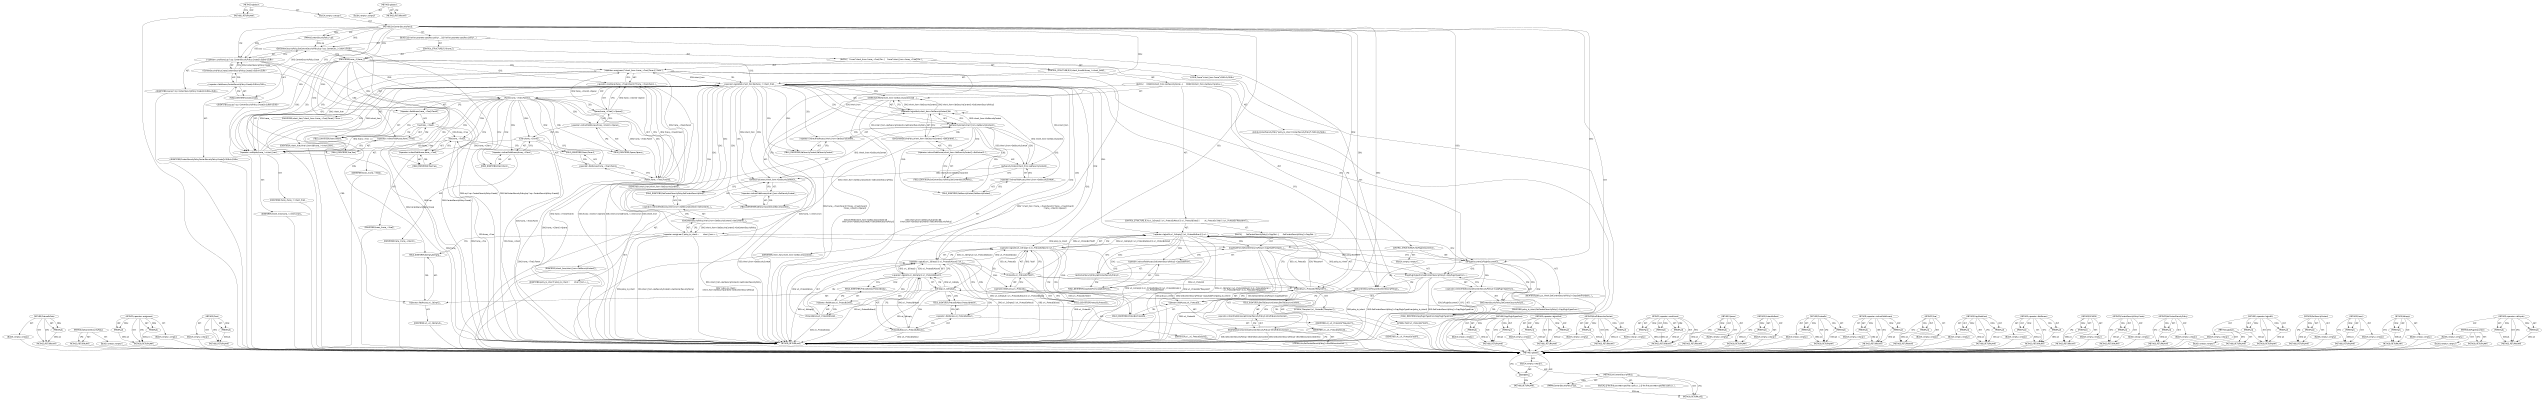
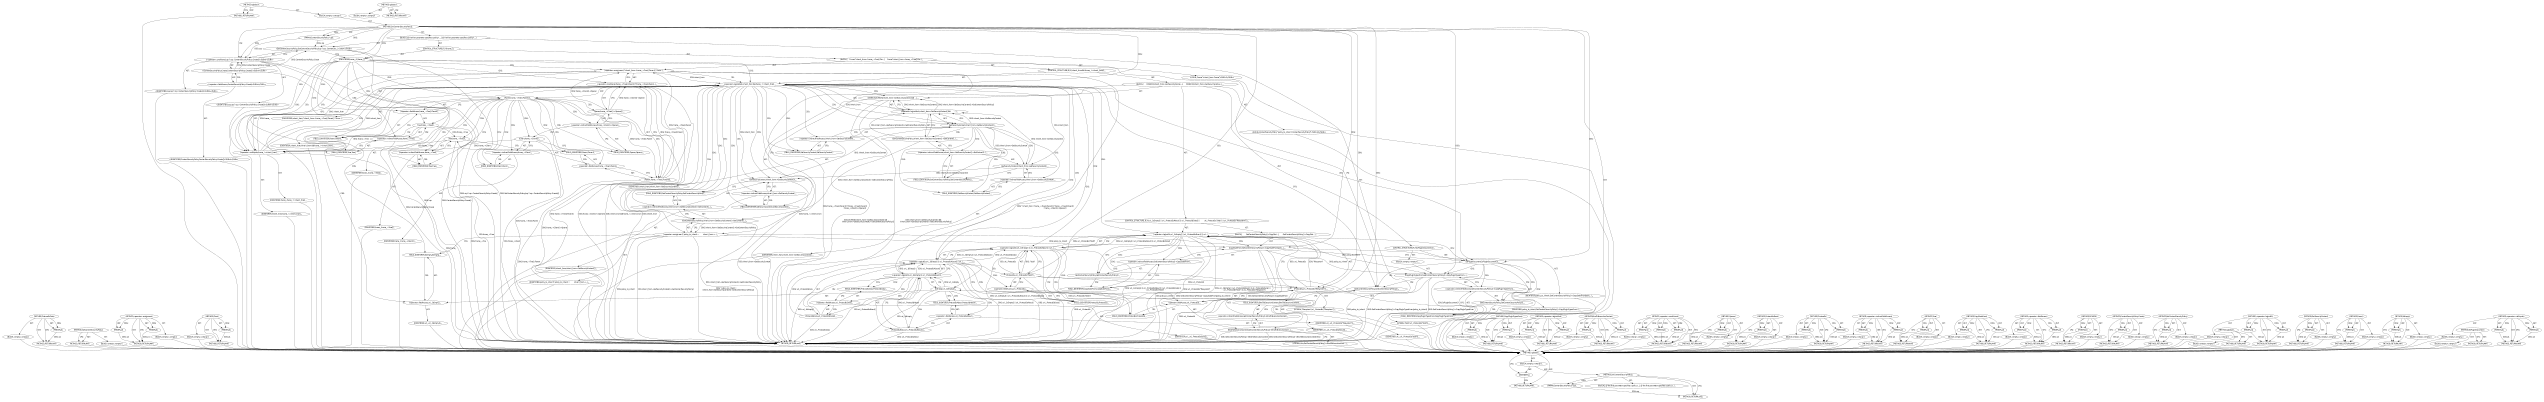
(244, 98) -> none
